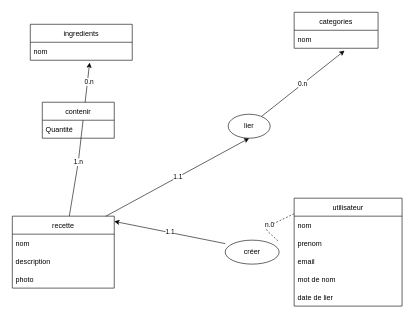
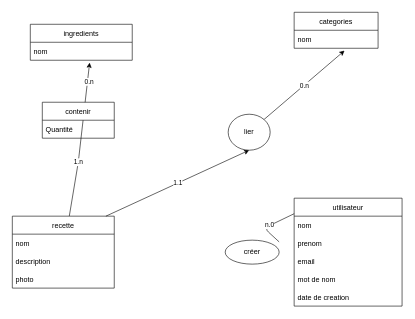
(249, 126) -> (249, 132)
(284, 219) -> (284, 219)
(172, 233) -> none
(318, 298) -> (327, 298)
